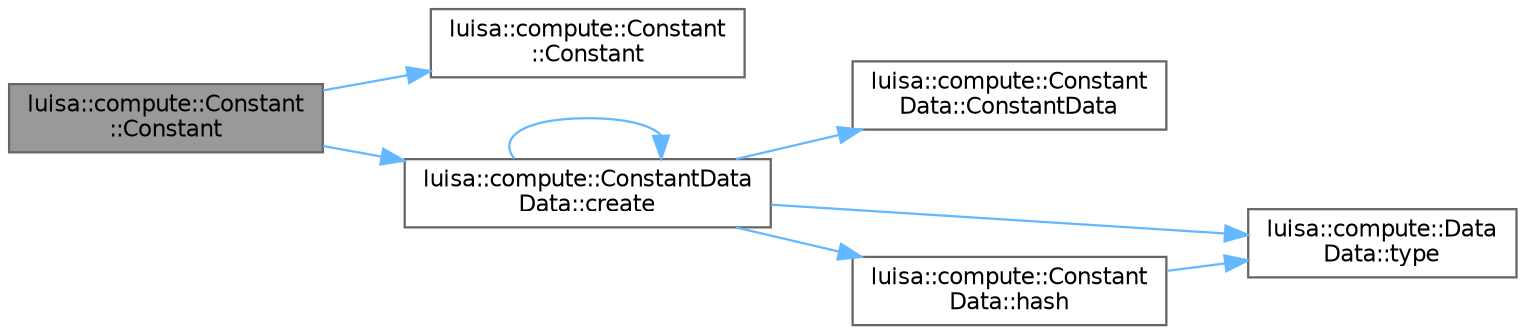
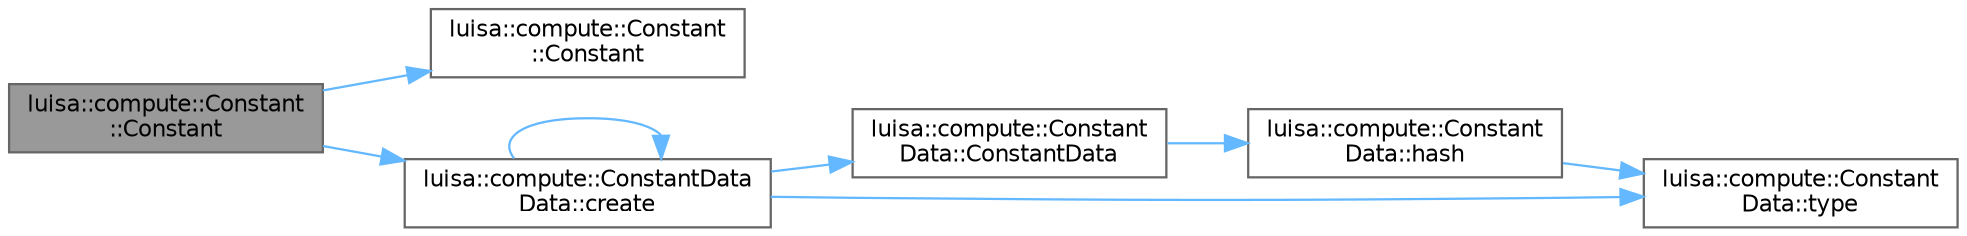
(788, 240) -> (1196, 143)
(1382, 243) -> (1801, 193)
